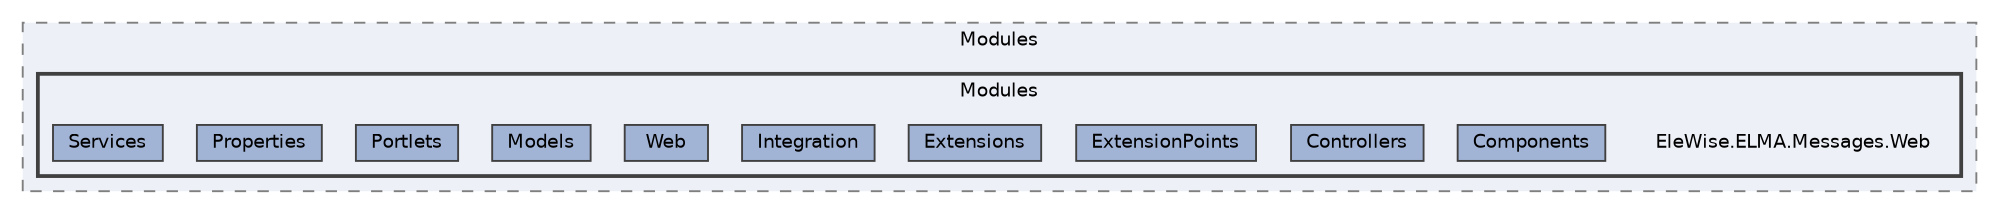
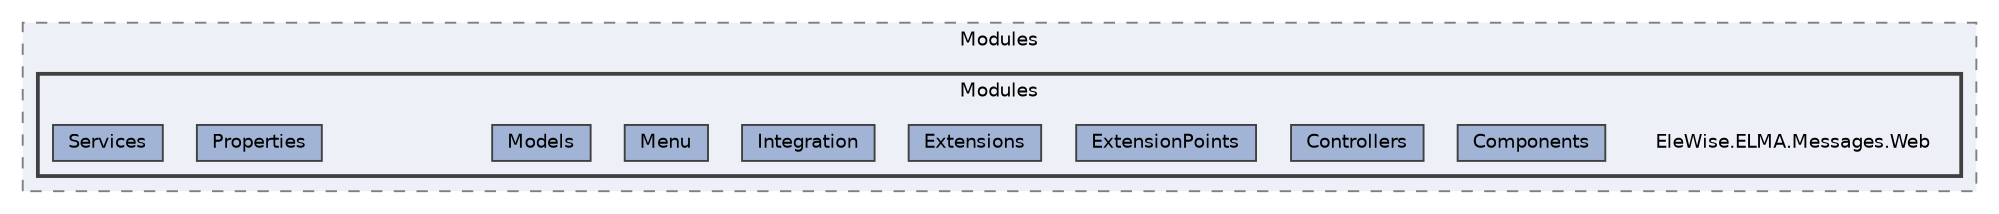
(407, 143) -> none
(666, 143) -> (666, 143)
